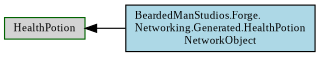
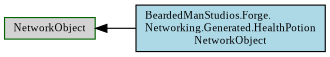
(45, 28) -> (50, 28)
